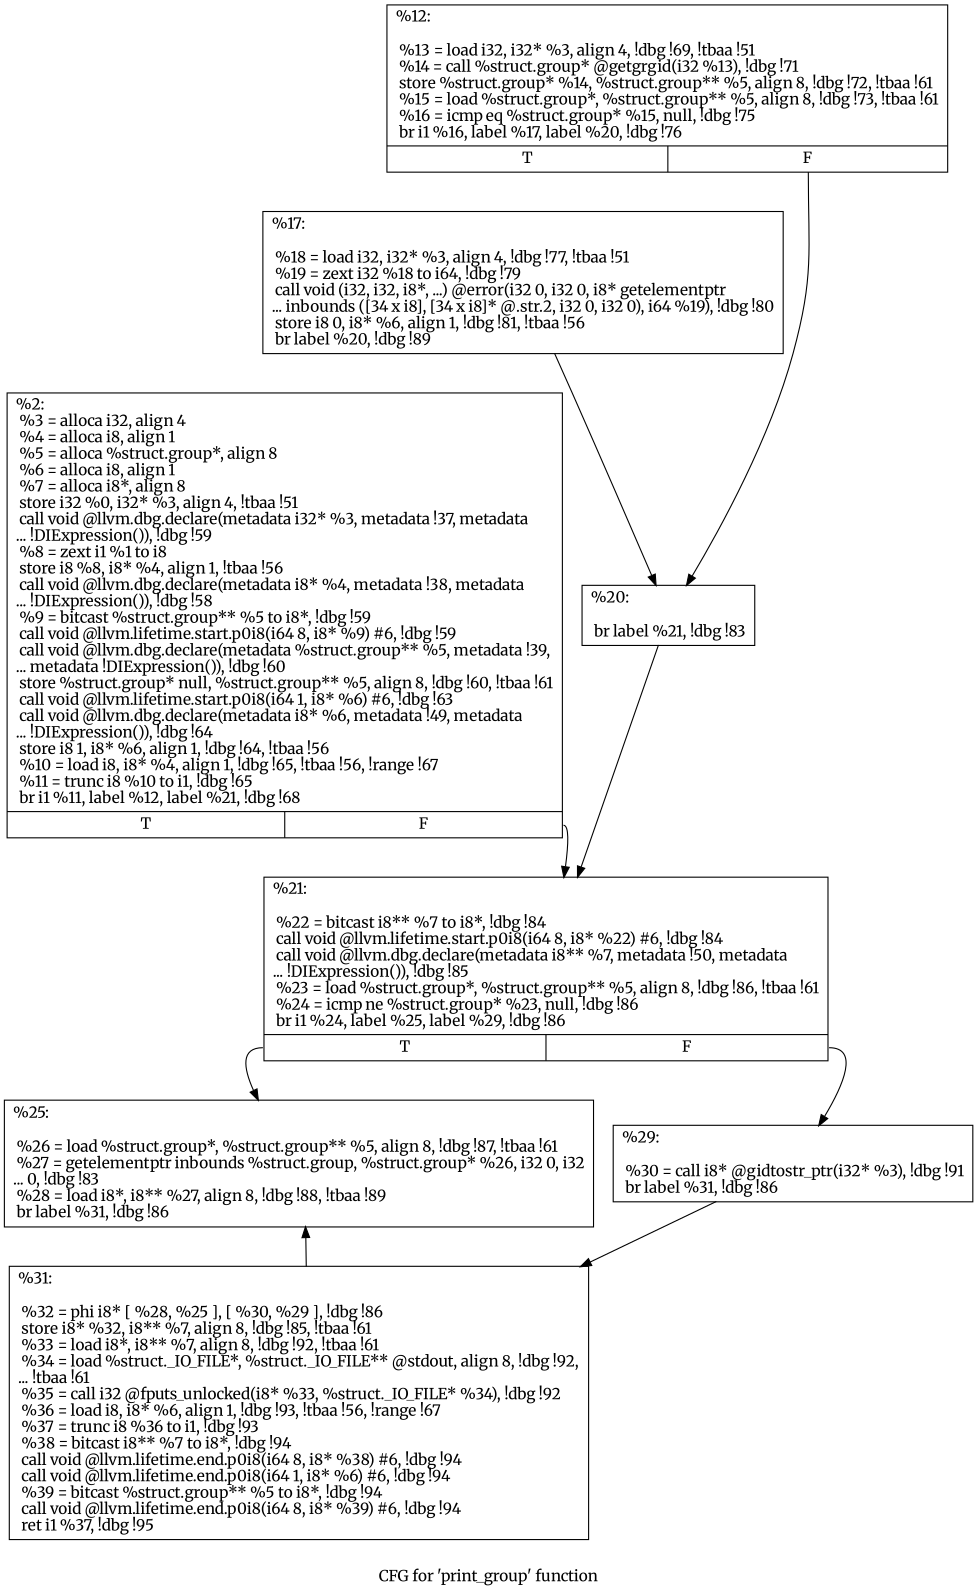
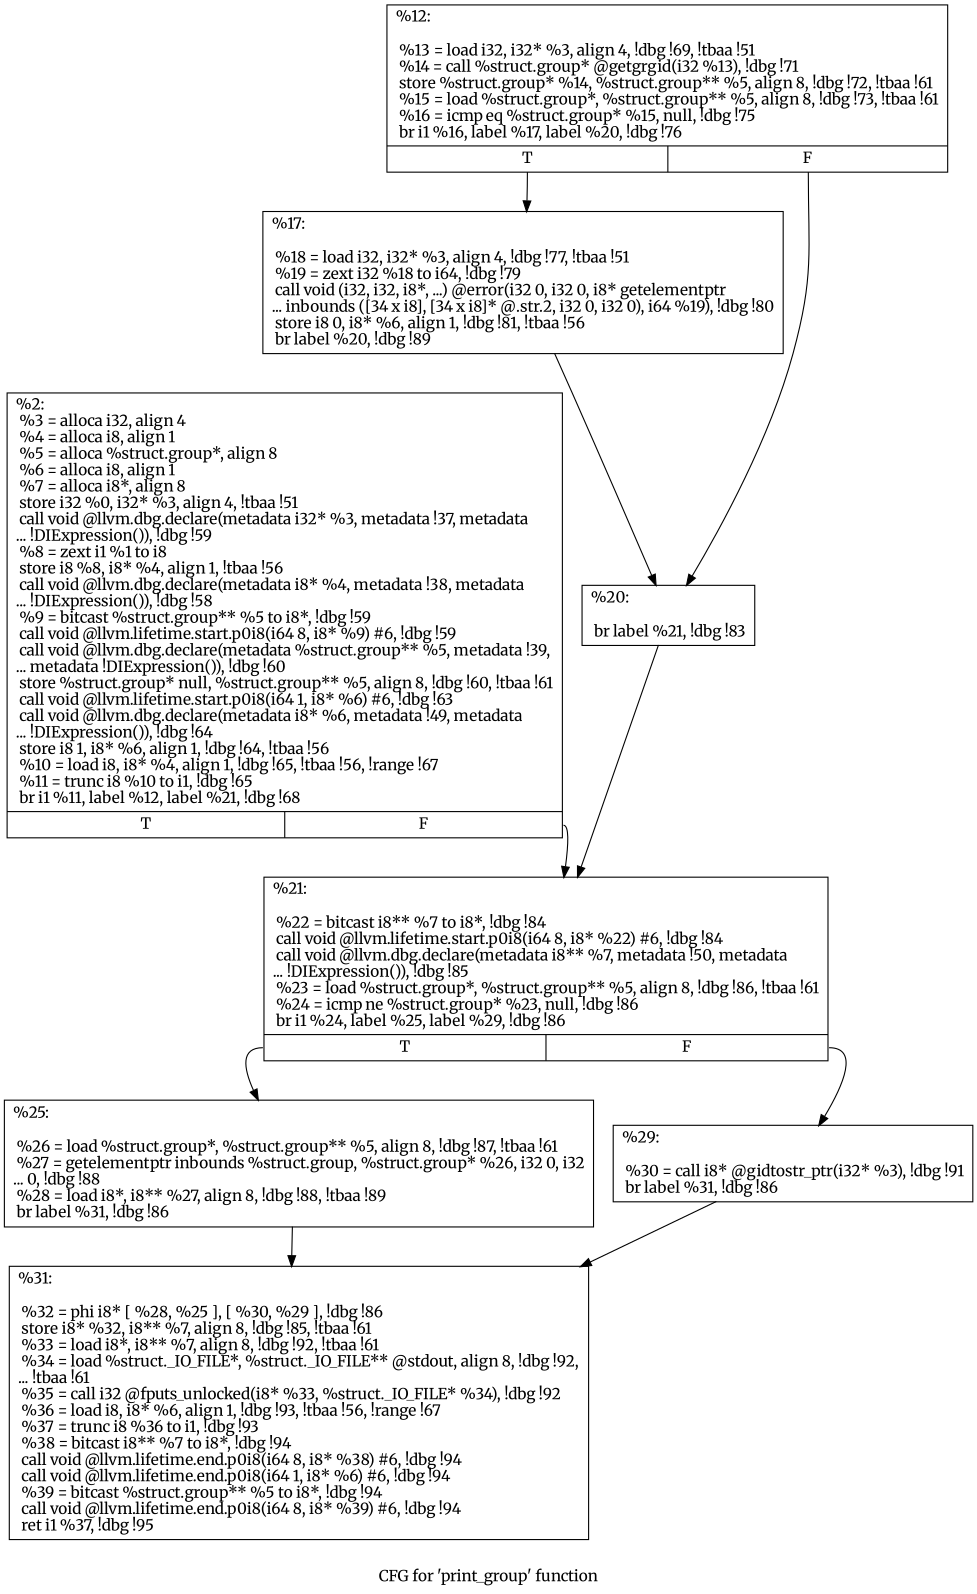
none -> (527, 186)
(56, 1180) -> (57, 1180)
(306, 1252) -> (292, 1241)
